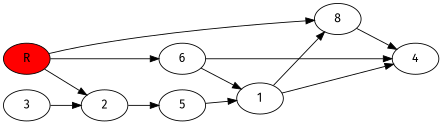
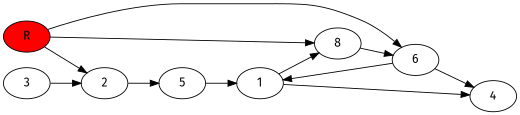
(373, 37) -> (372, 51)
